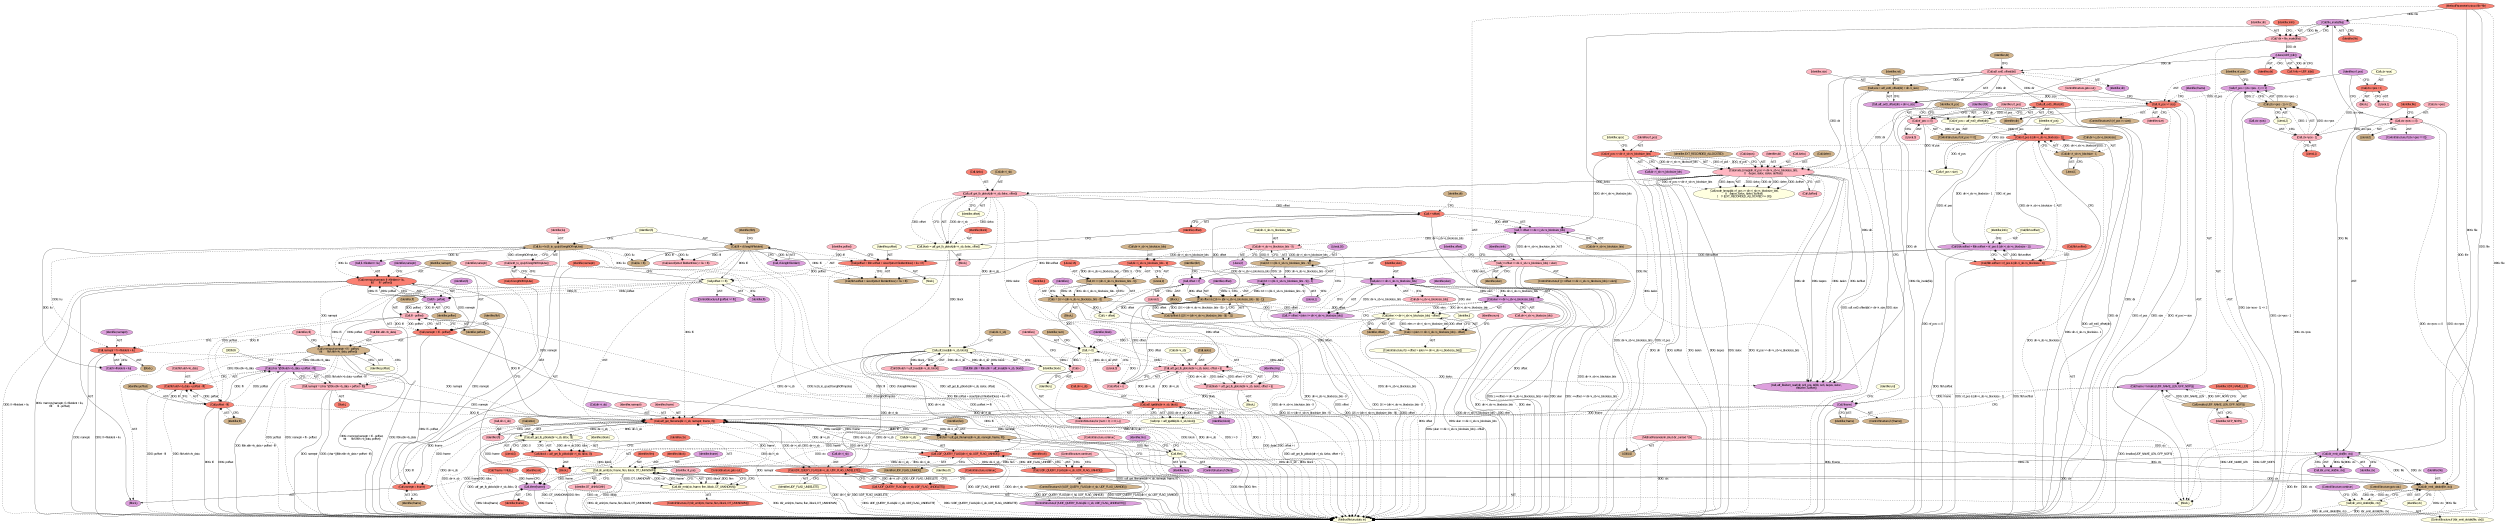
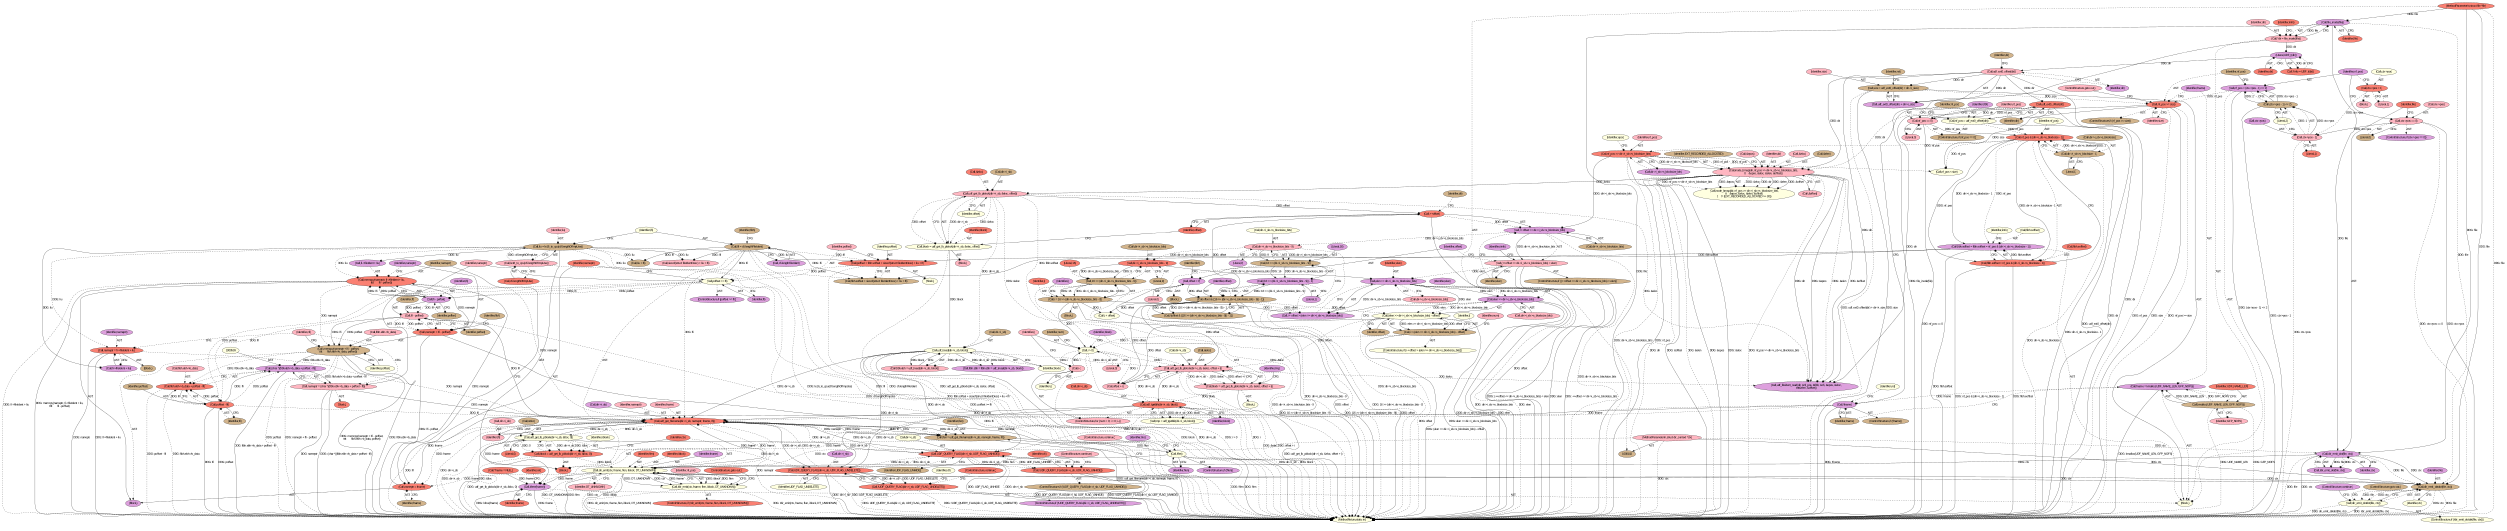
none -> (752, 459)
